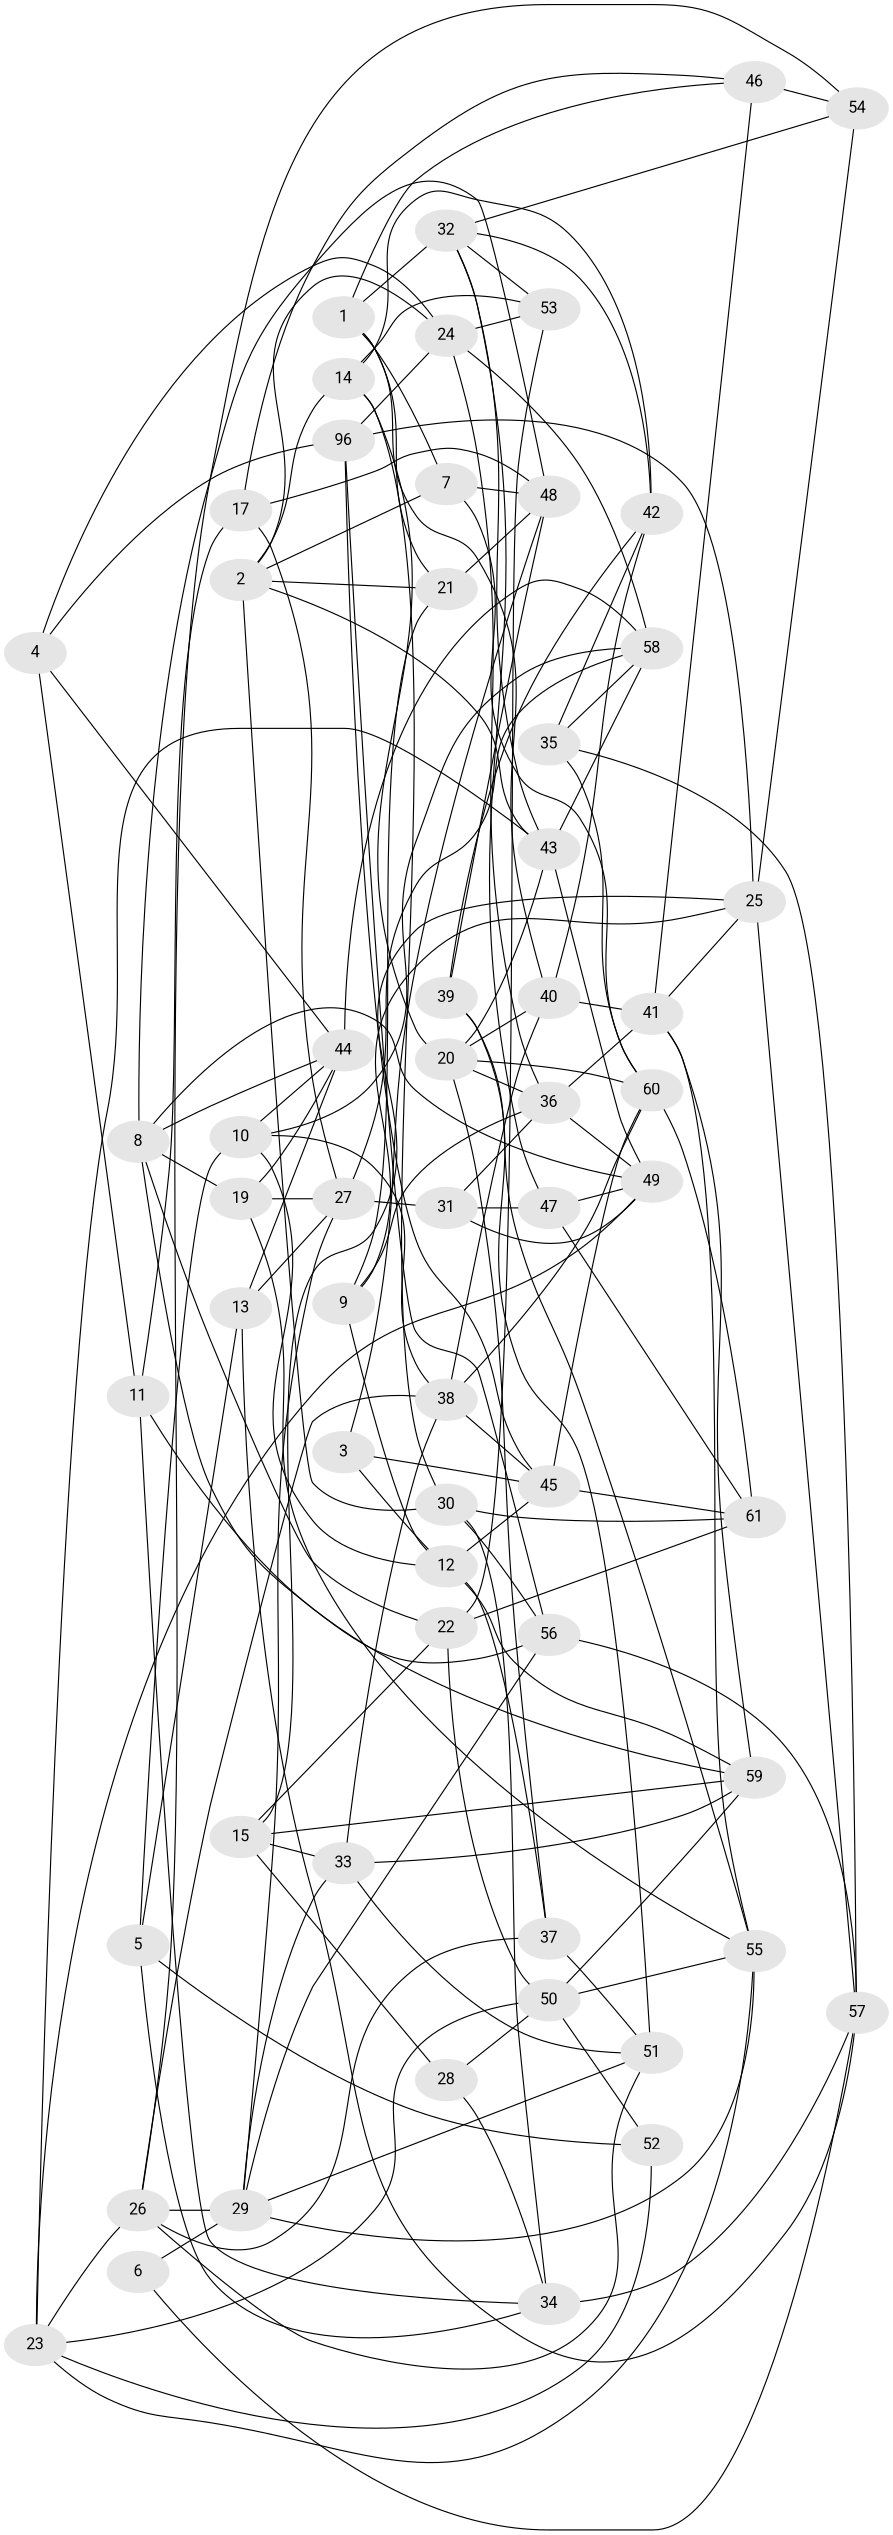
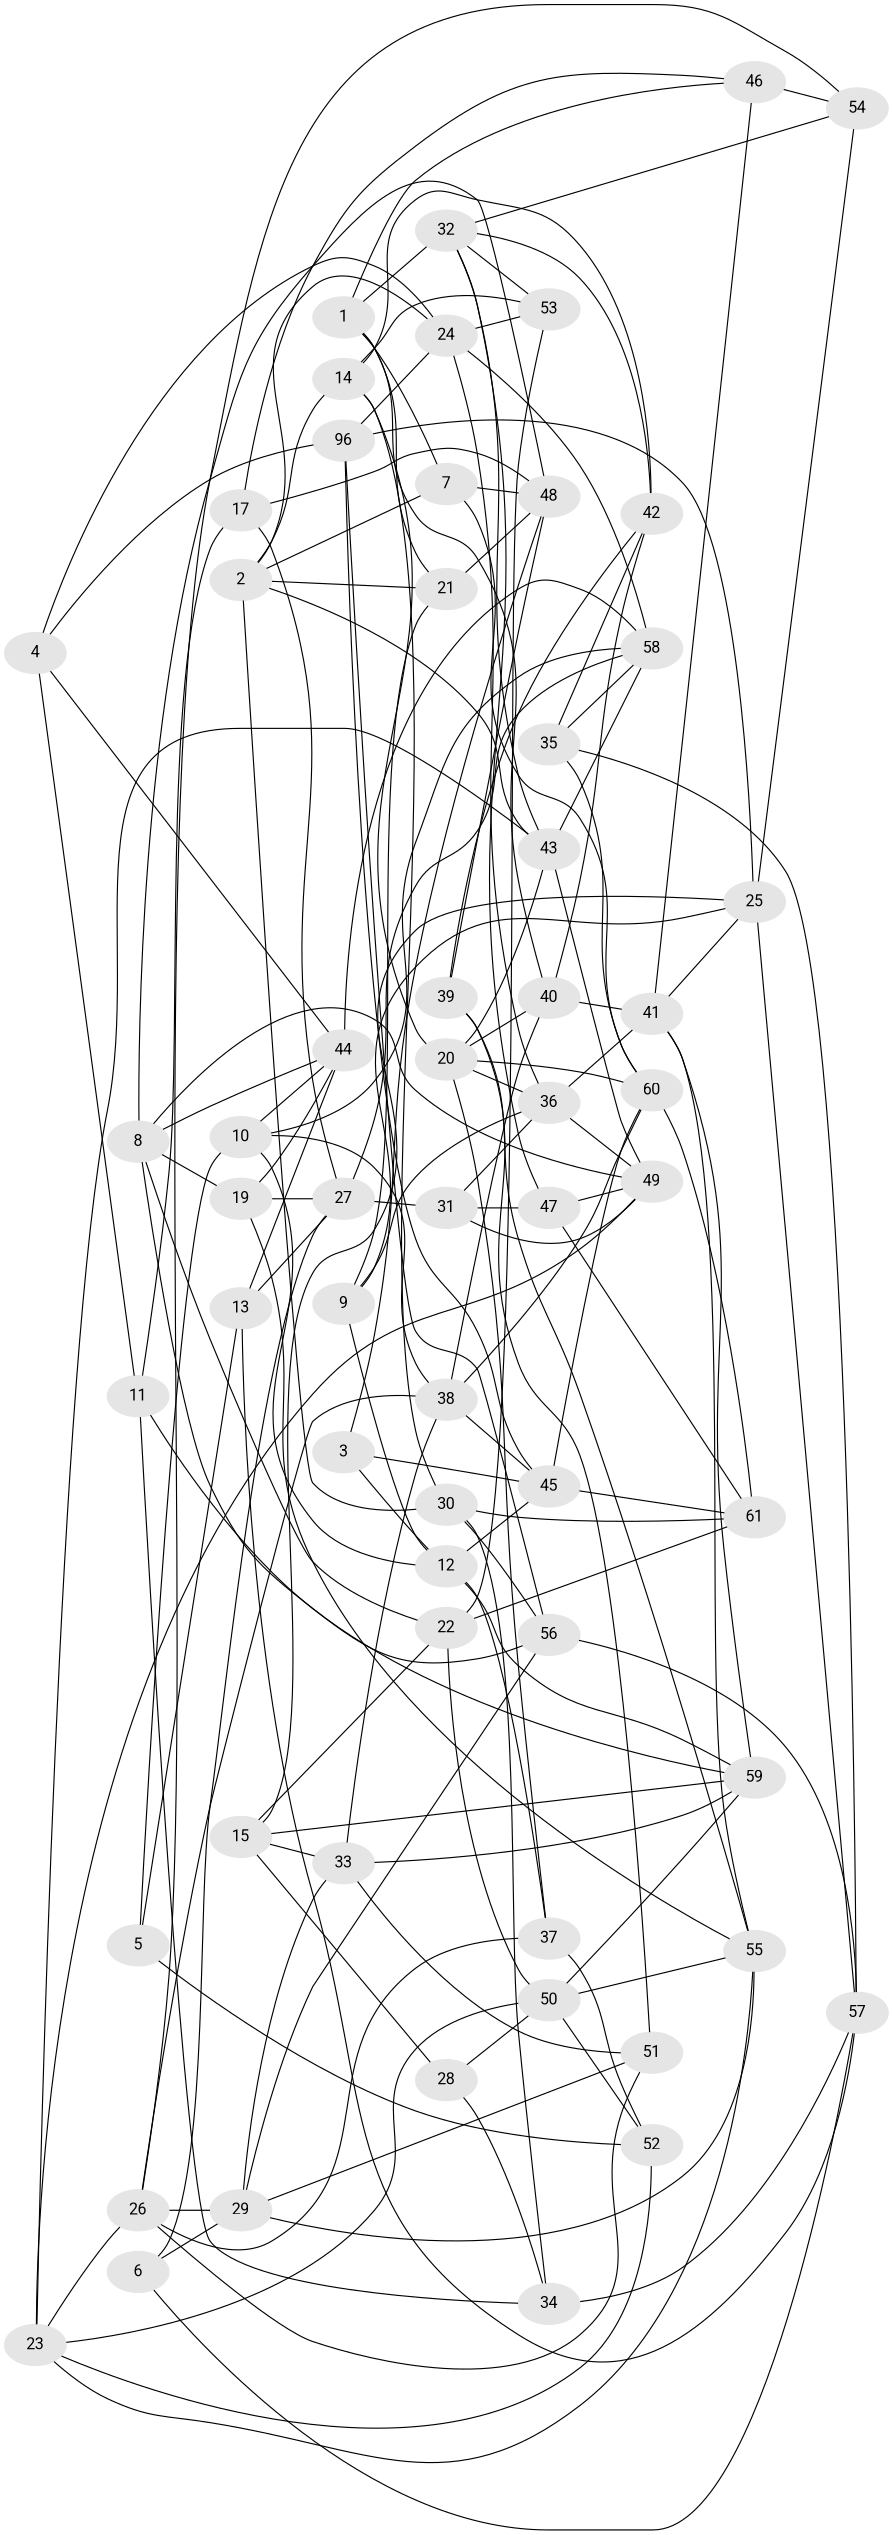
(278, 1677) -> (219, 1733)
(602, 1995) -> (607, 2039)
(225, 2292) -> none
